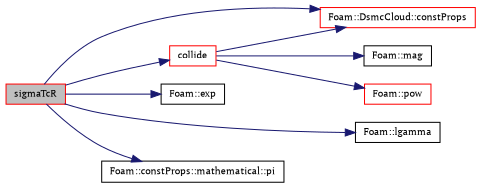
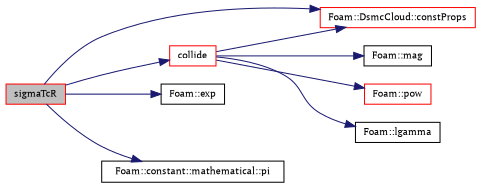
(204, 126) -> (294, 83)
(193, 172) -> (193, 172)
